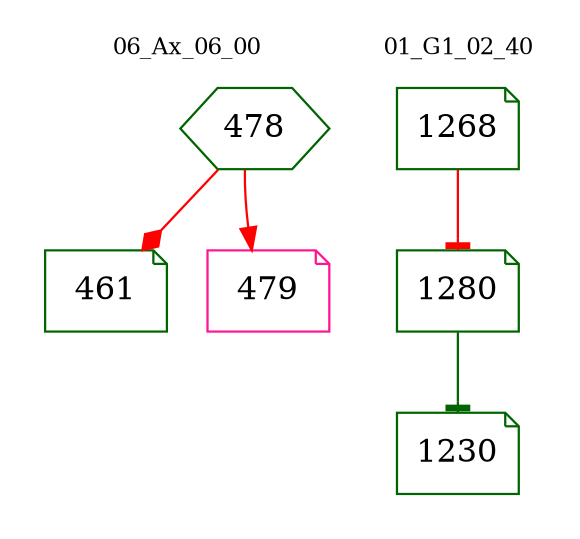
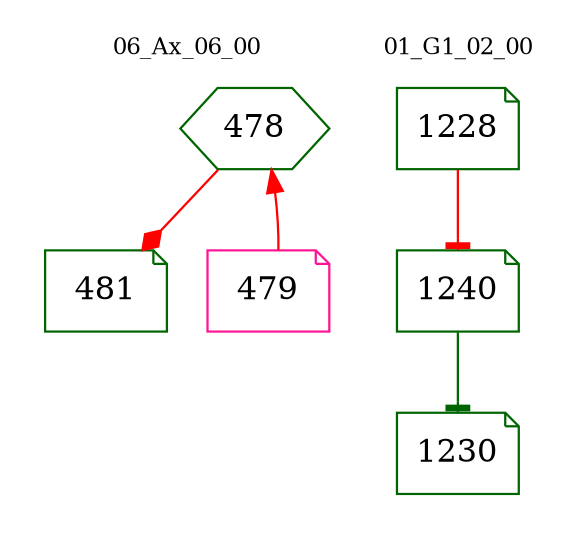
(459, 48) -> (459, 48)
(458, 129) -> (458, 129)
(246, 199) -> (278, 221)
(106, 291) -> (106, 291)
(458, 291) -> (458, 291)
